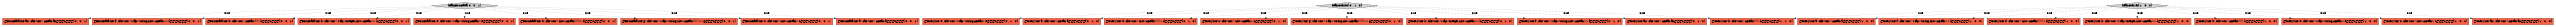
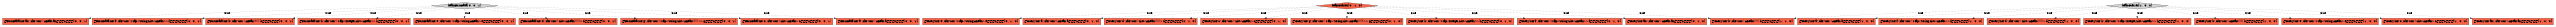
(1347, 6) -> (1347, 6)
